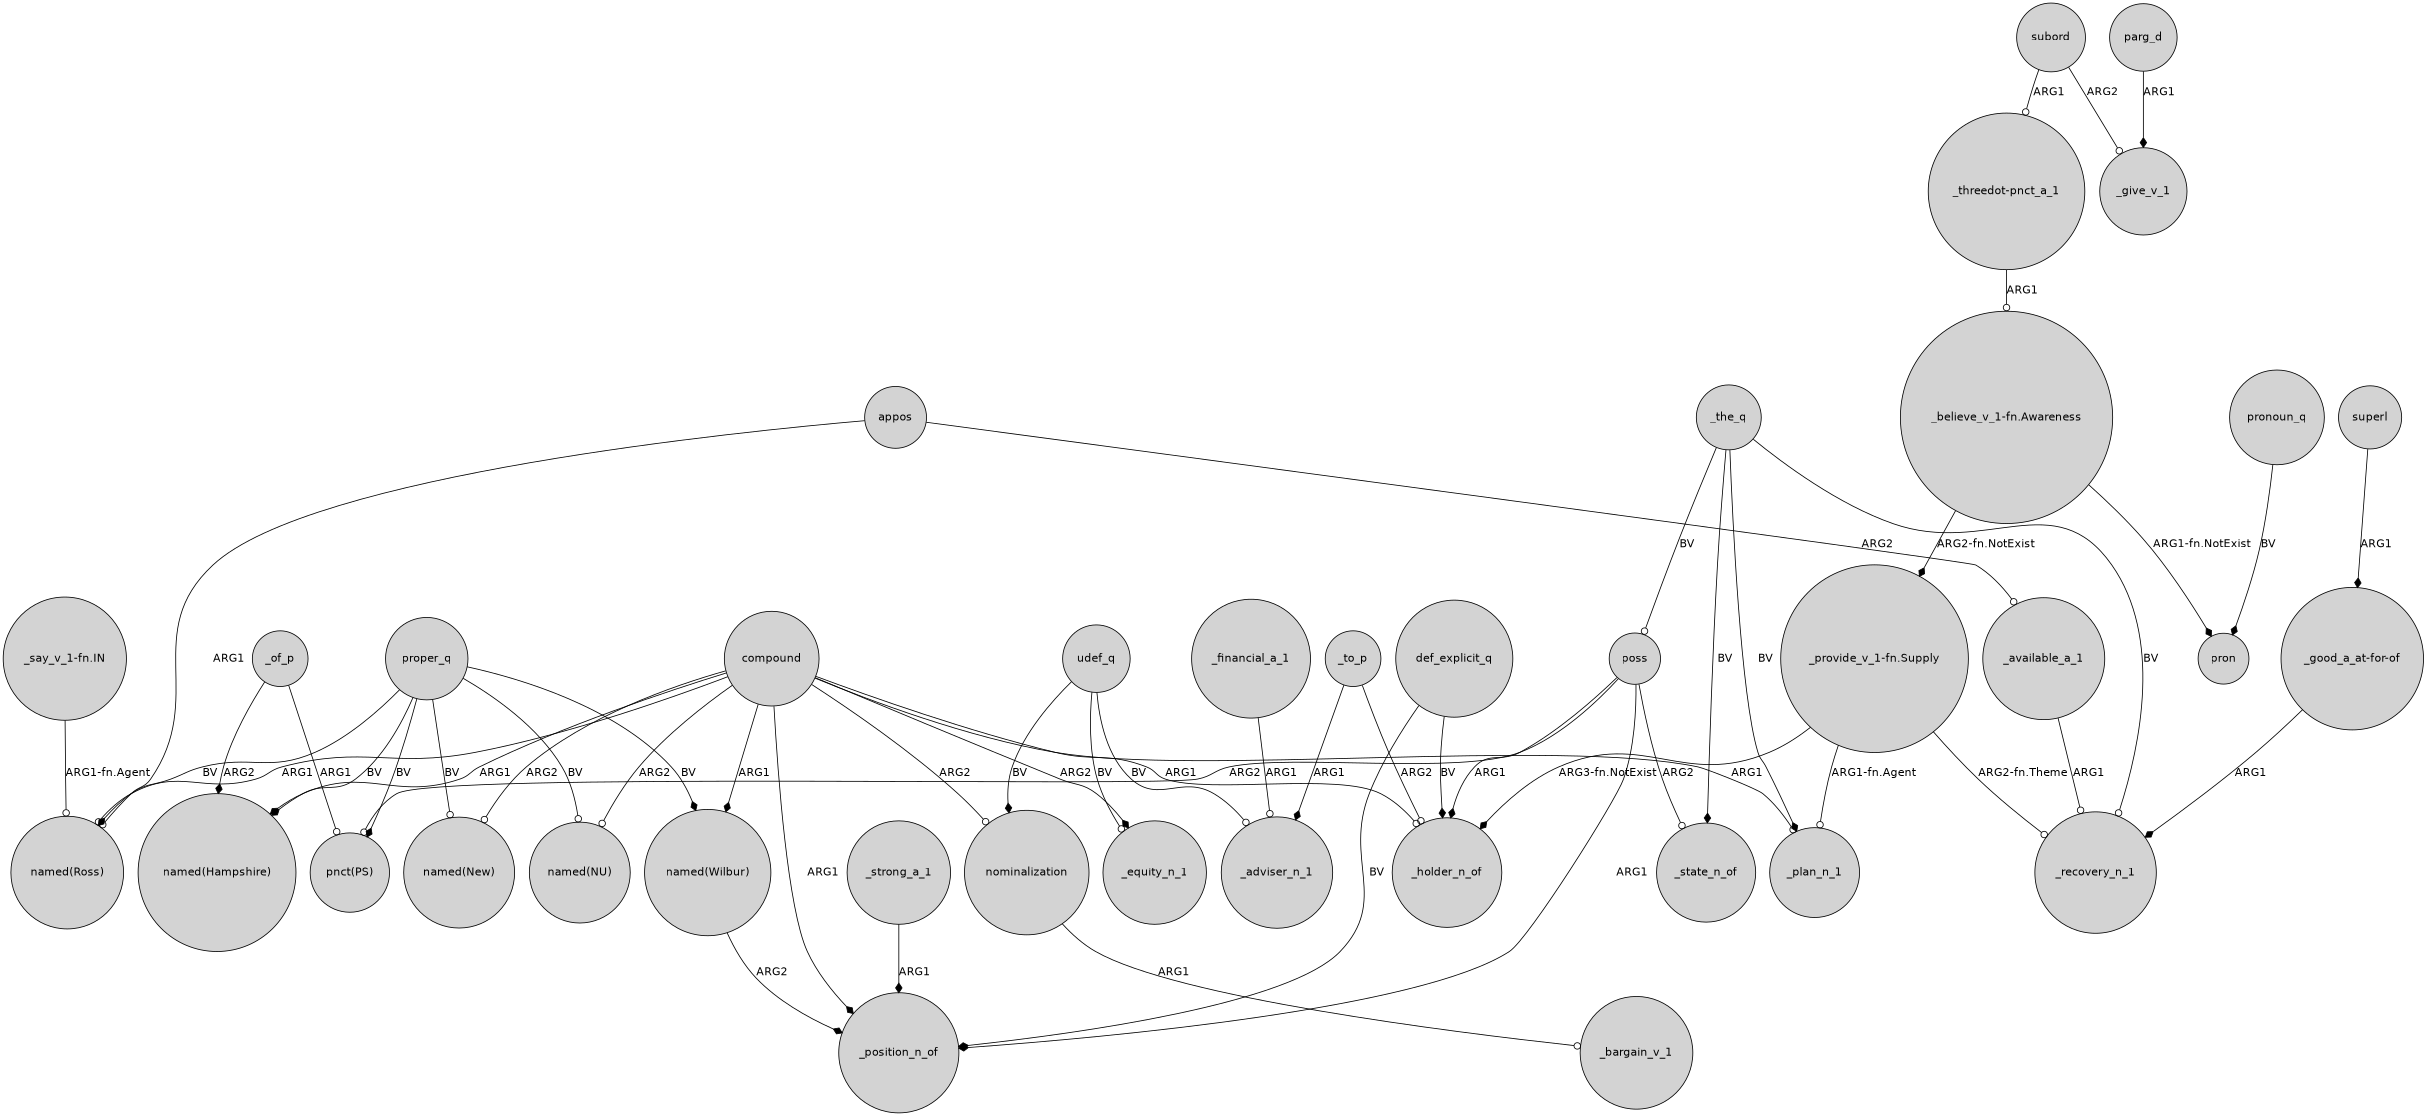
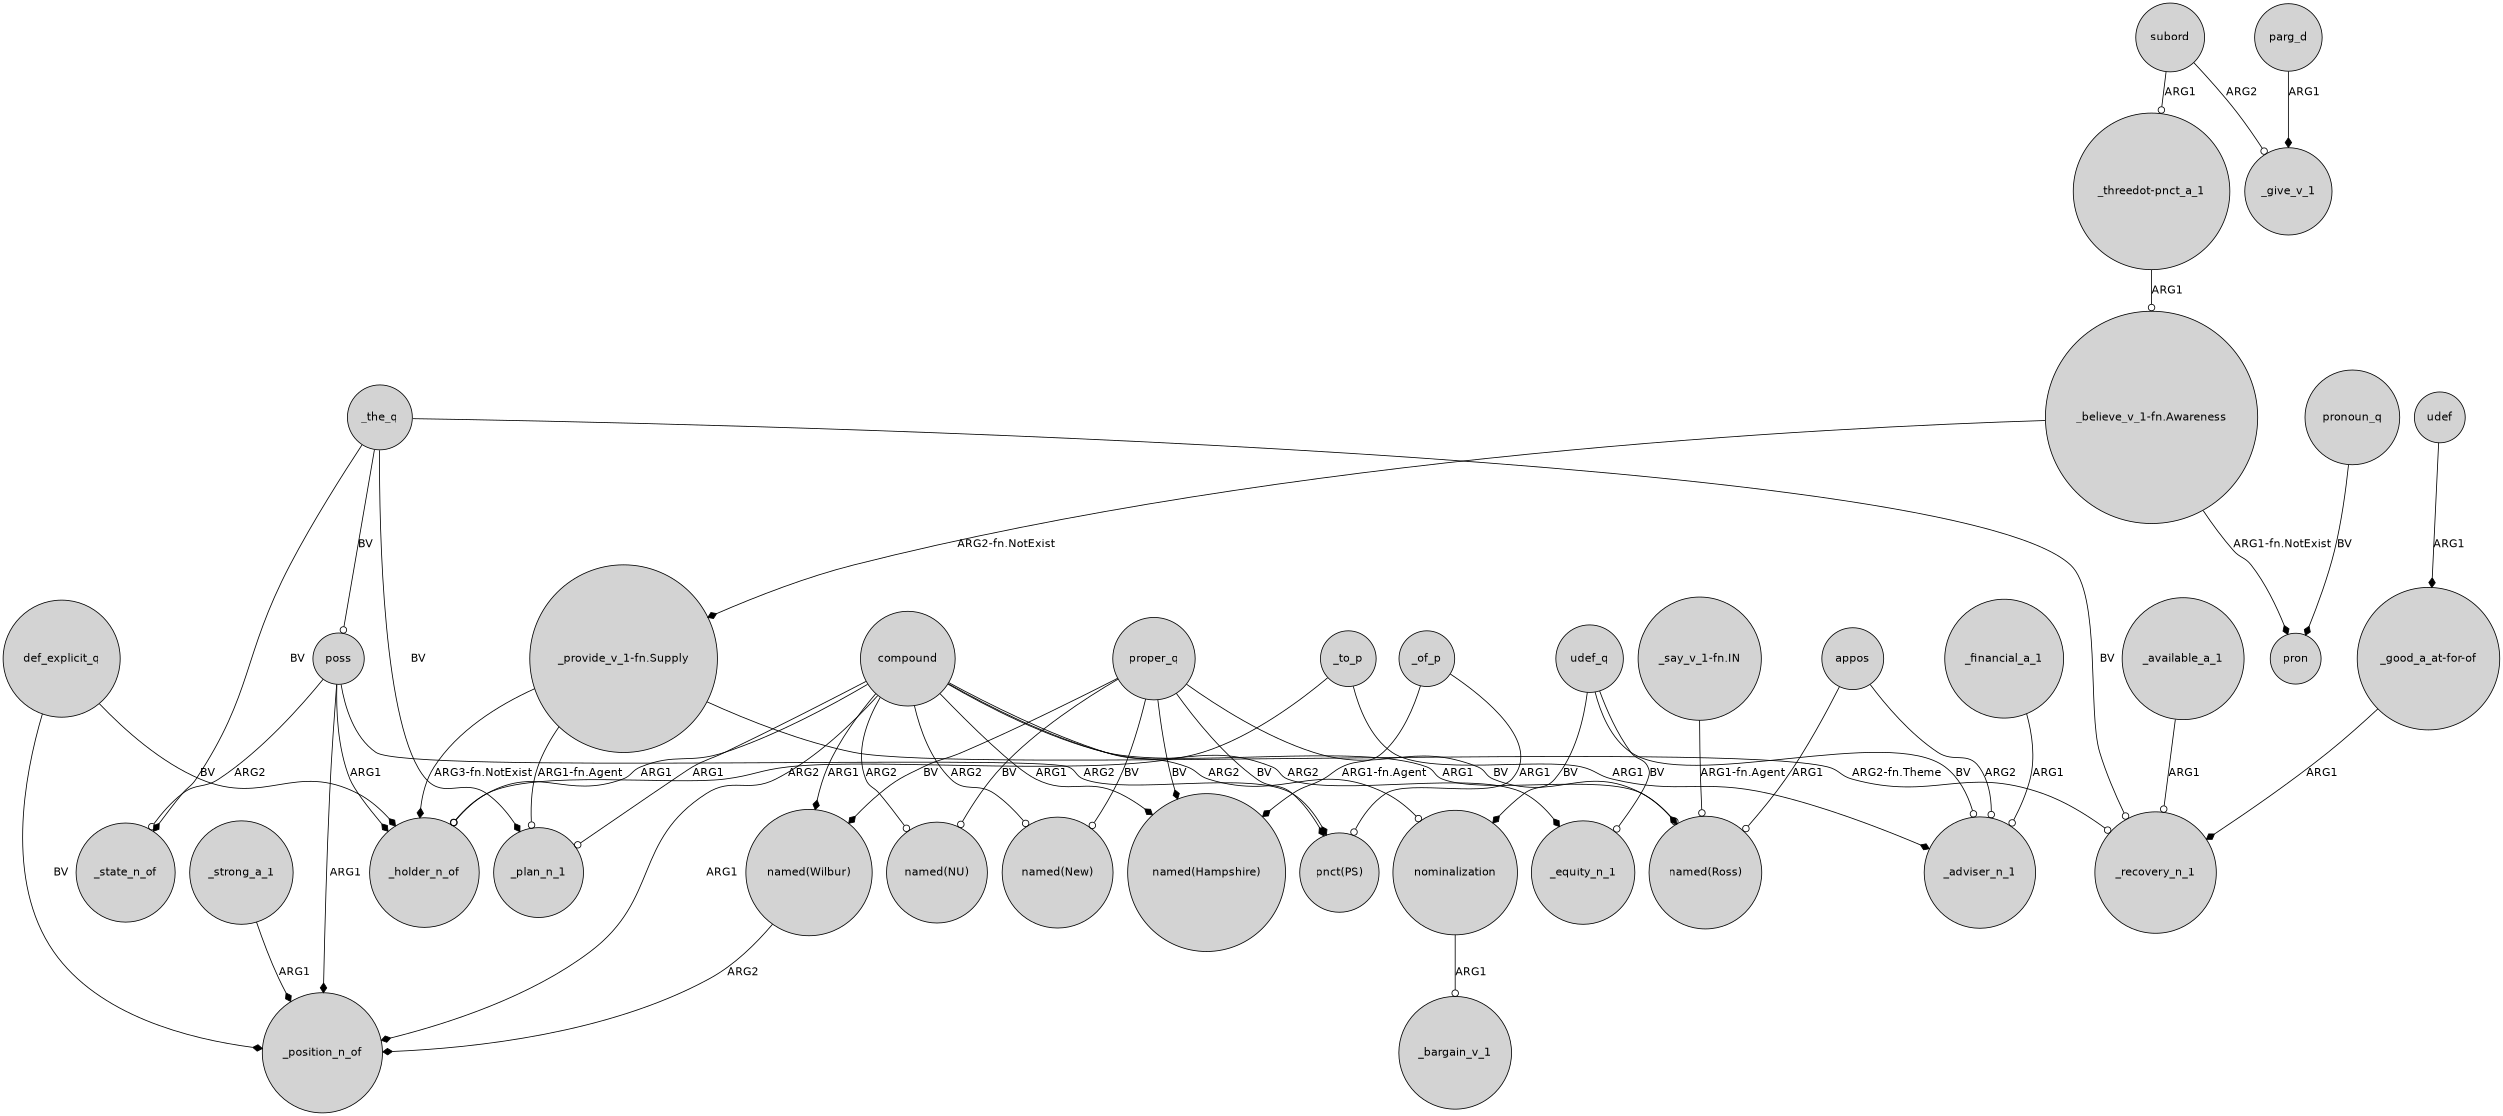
(2370, 417) -> (2440, 417)
(1476, 496) -> (1936, 751)
(240, 773) -> (1384, 773)
(998, 782) -> (768, 763)
